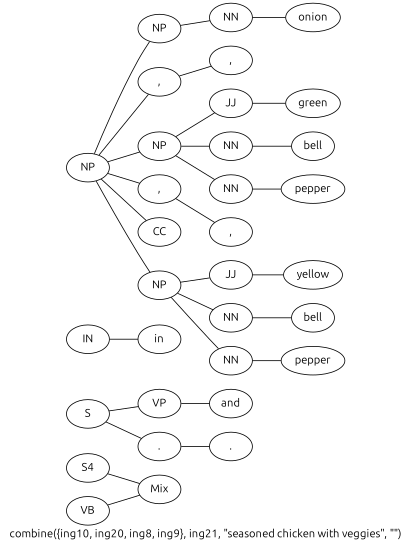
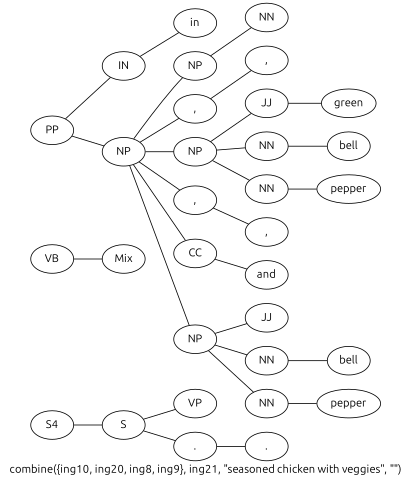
(313, 17) -> none
none -> (52, 130)
(313, 275) -> none
(195, 404) -> (231, 264)
(124, 479) -> (88, 425)
